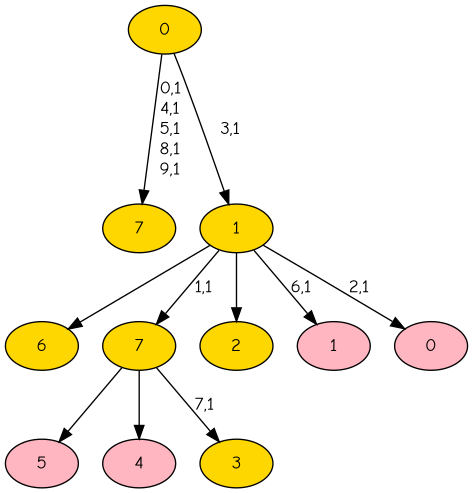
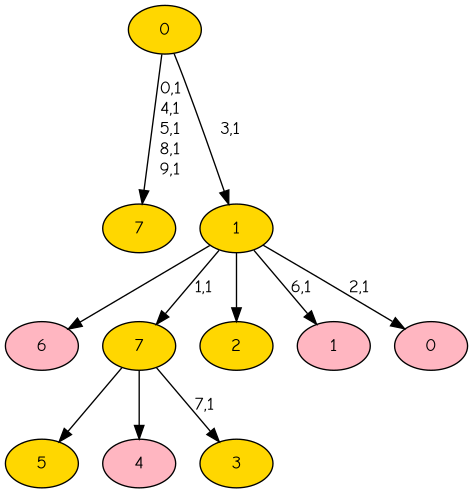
(42, 346) -> (42, 346)
(42, 464) -> (42, 464)
